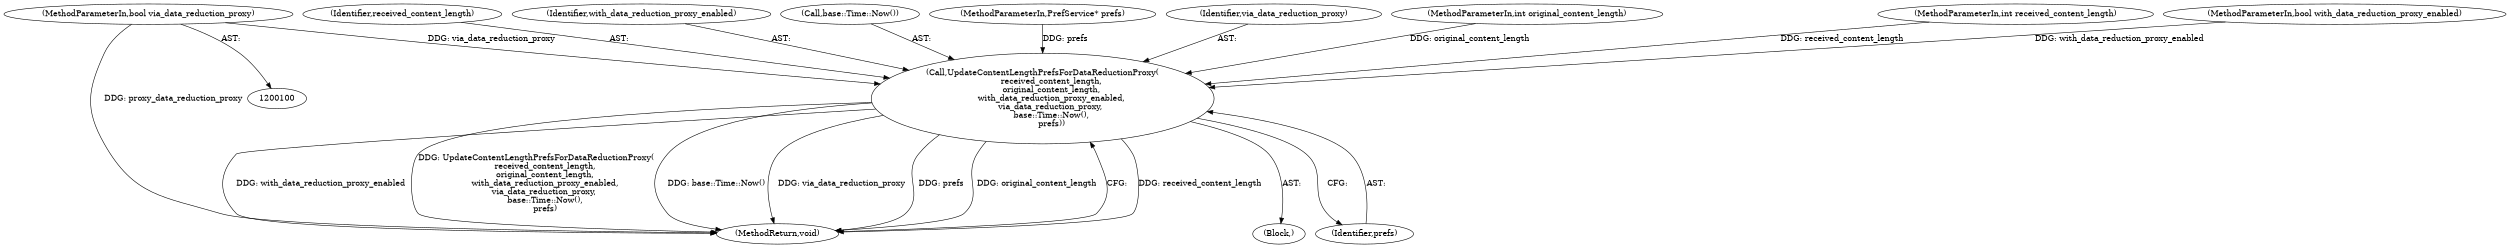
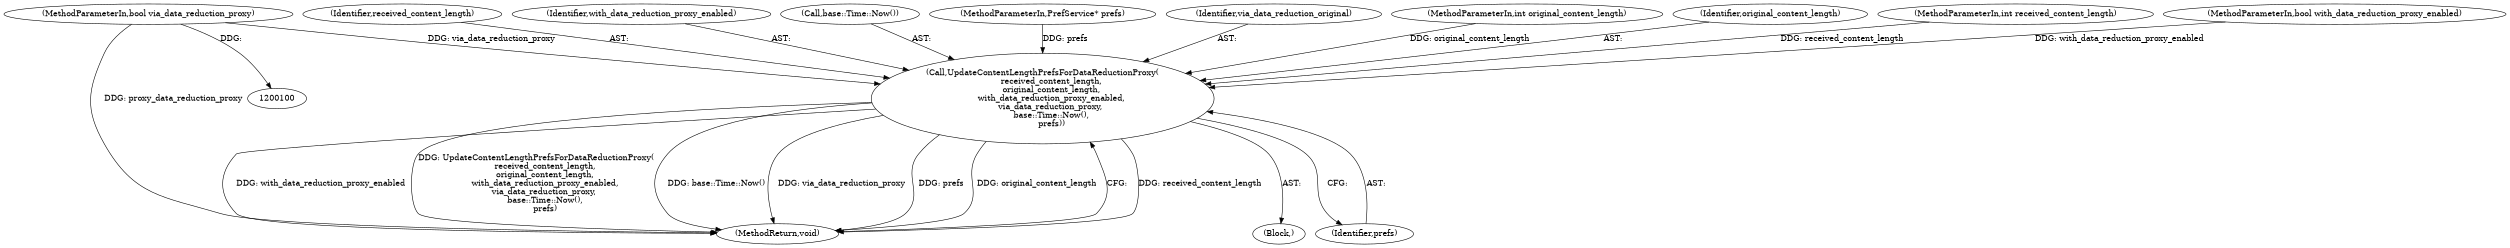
(1274, 14) -> (1274, 14)
none -> (1770, 14)
(232, 39) -> (232, 39)
